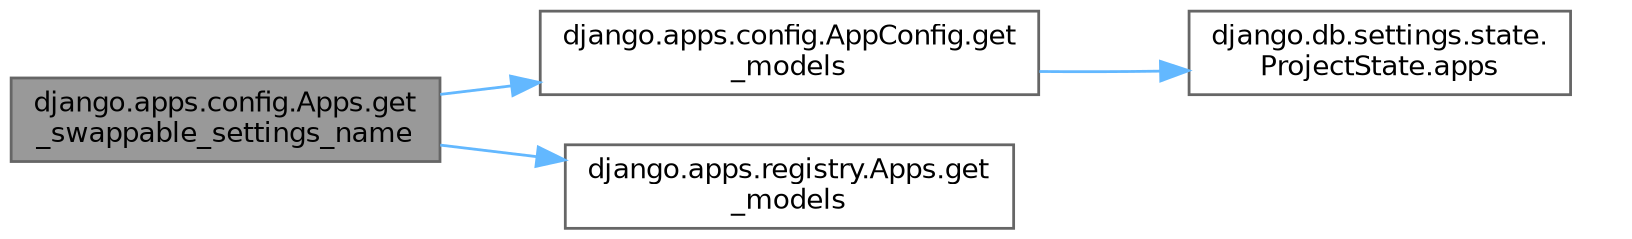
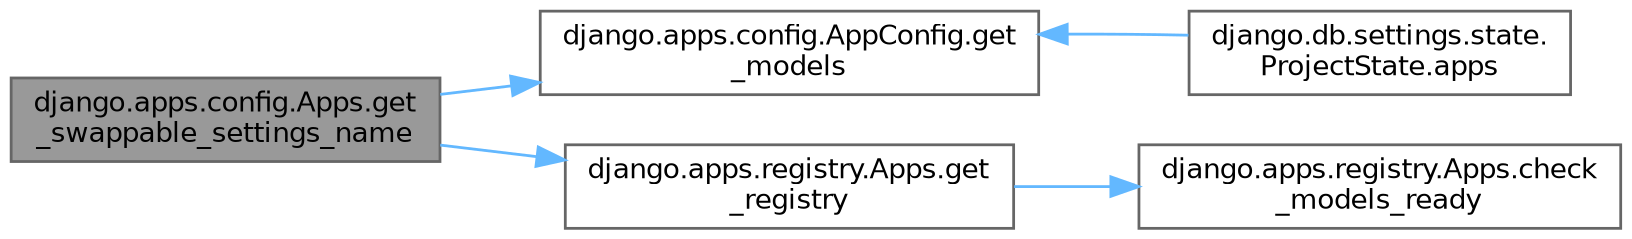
(1100, 72) -> (1128, 34)
(789, 187) -> (789, 187)
none -> (1380, 187)
